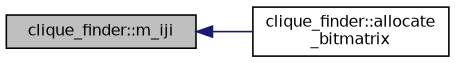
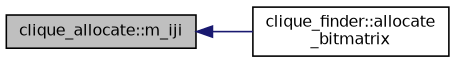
(101, 32) -> (101, 32)
